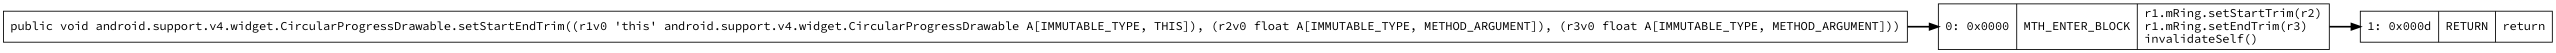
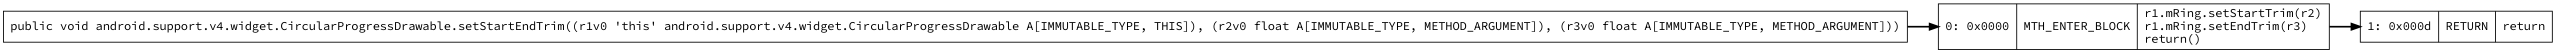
(2201, 39) -> (2173, 39)
